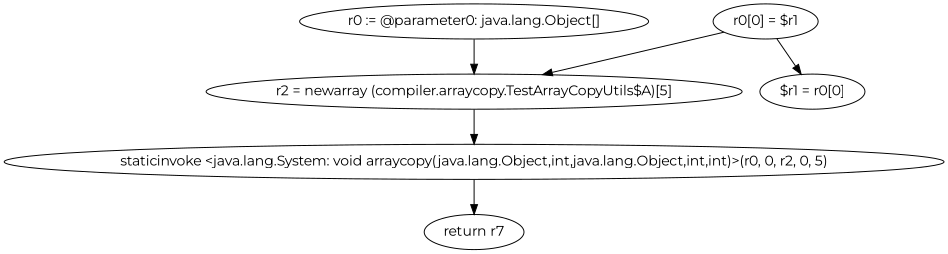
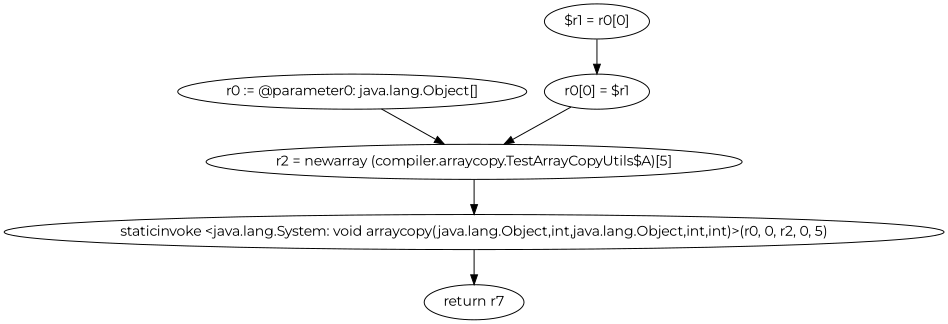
(786, 53) -> (597, 52)
